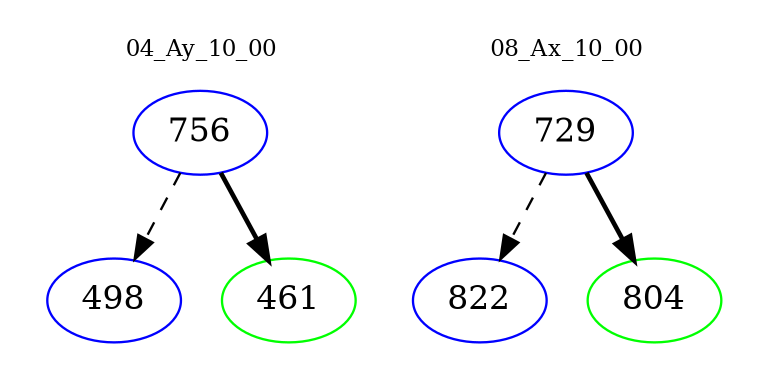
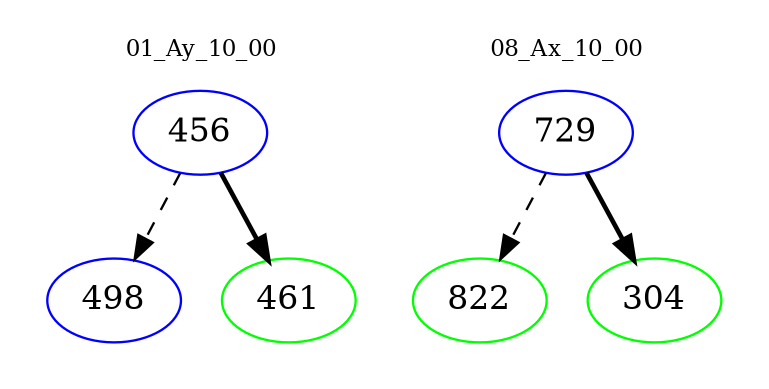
(201, 50) -> (201, 50)
(200, 133) -> (200, 133)
(480, 300) -> (480, 300)
(654, 300) -> (654, 300)
